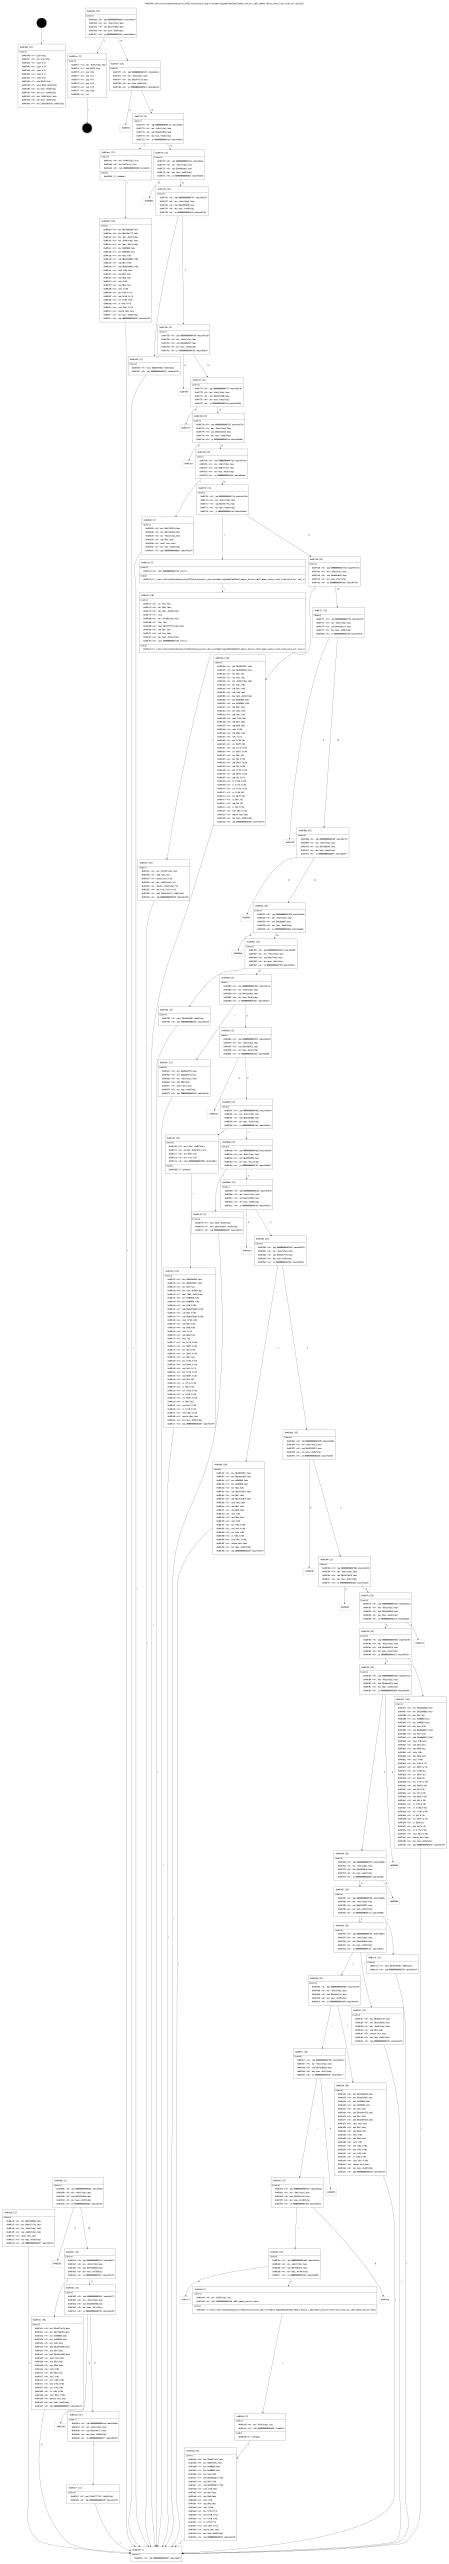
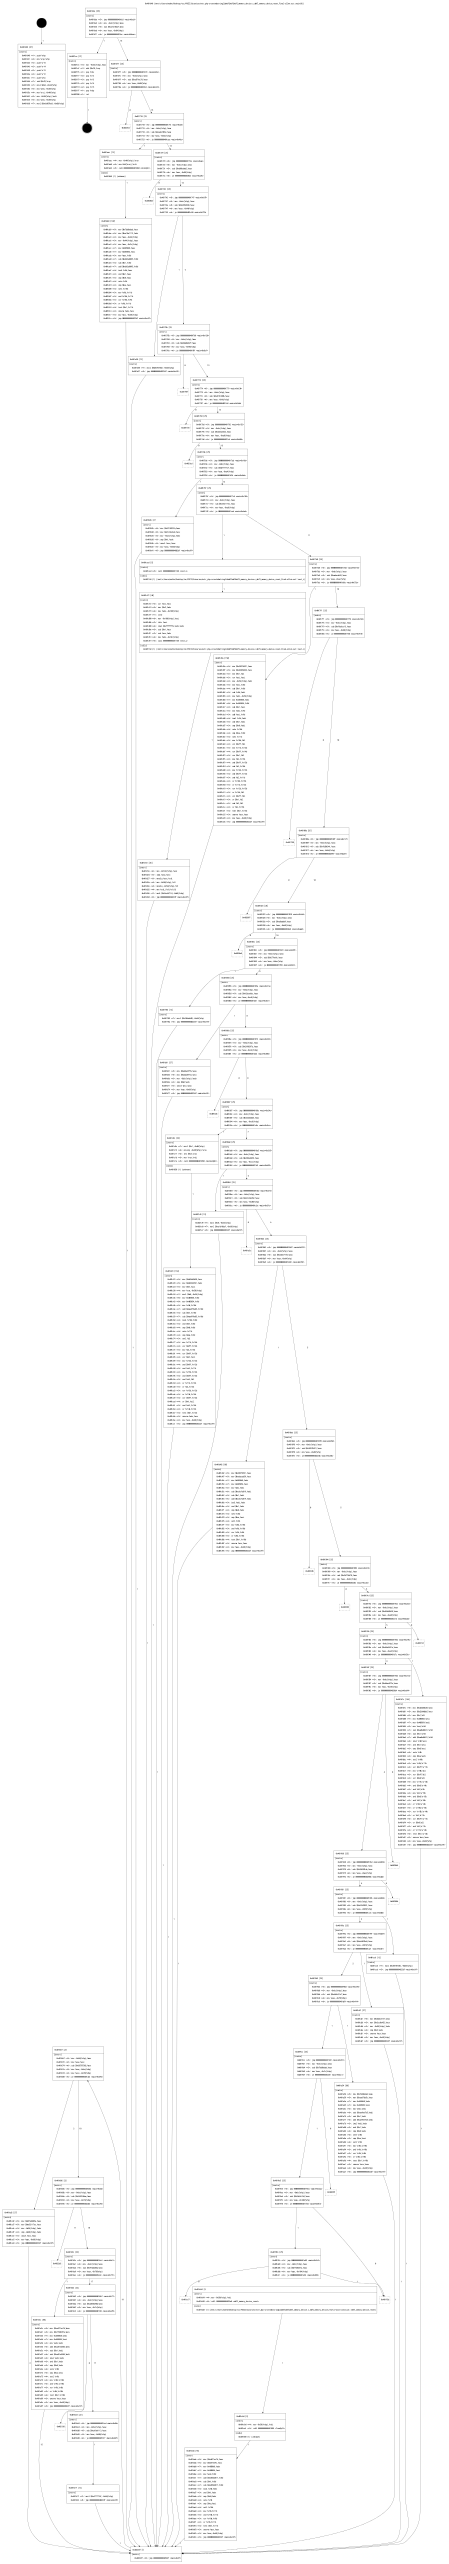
none -> (78, 2064)
(290, 2282) -> (355, 2282)
